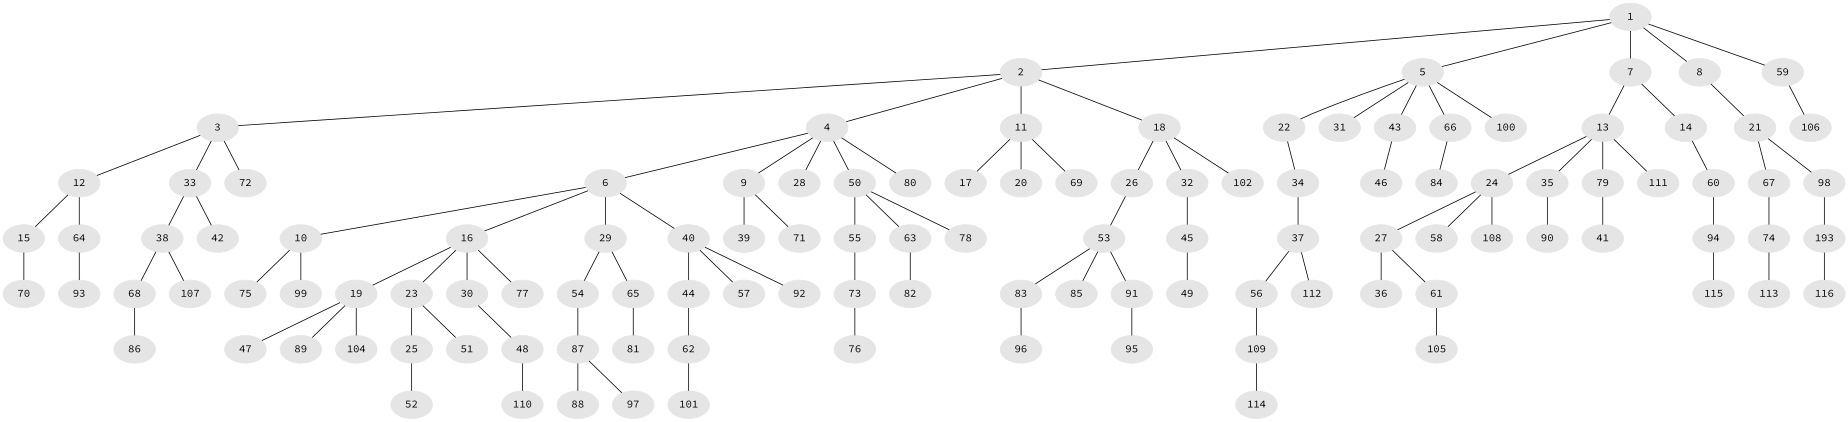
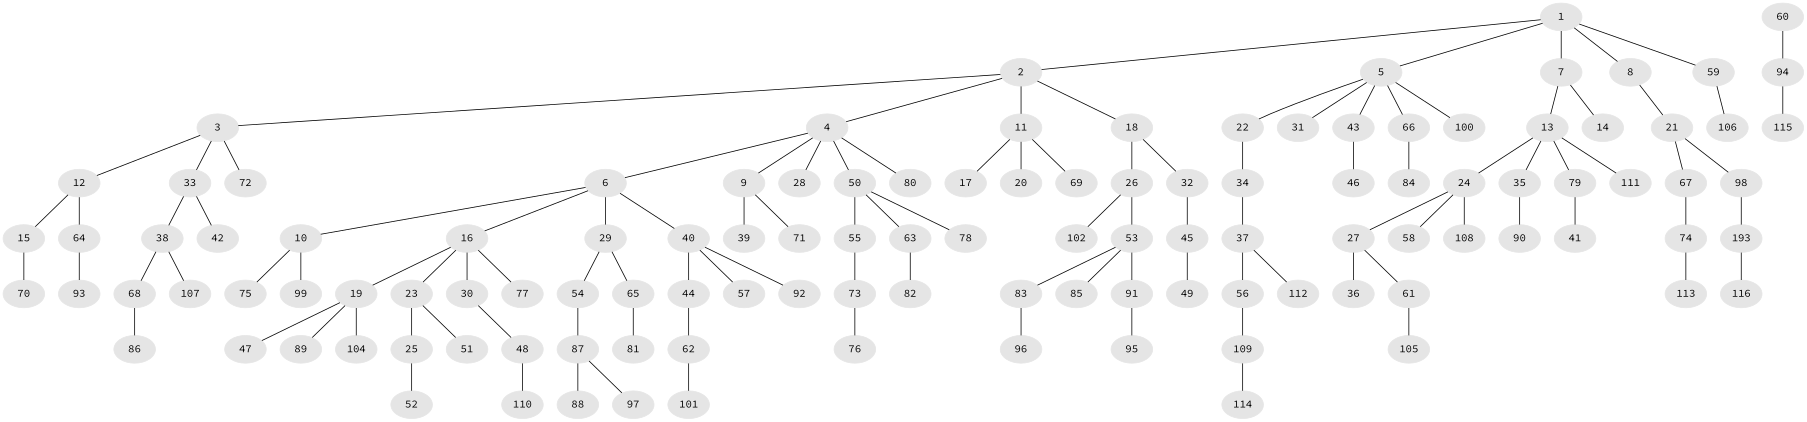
(1201, 155) -> (1104, 211)
(1700, 155) -> none
